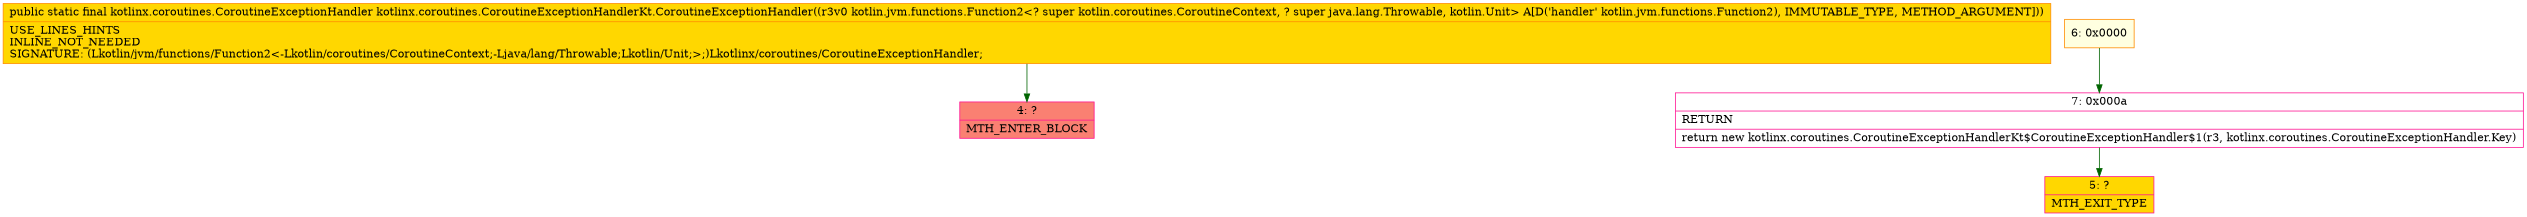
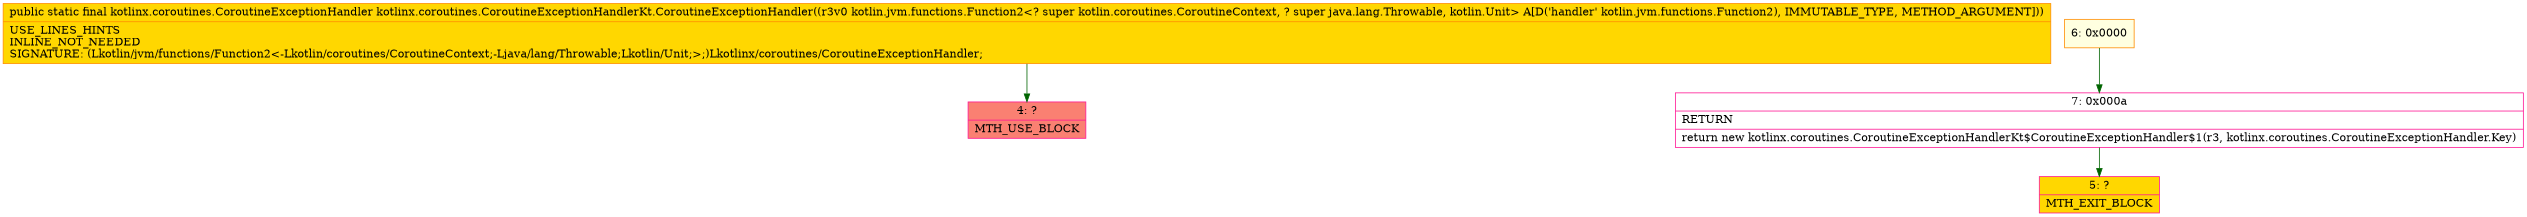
(1027, 129) -> (1027, 129)
(2099, 203) -> (2099, 203)
